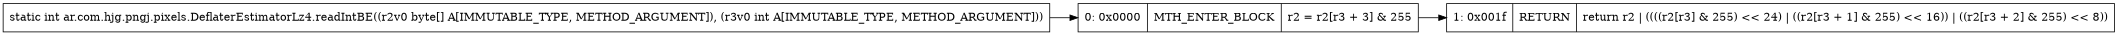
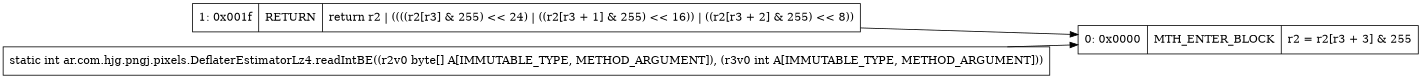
(1428, 18) -> (965, 31)
